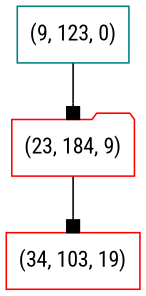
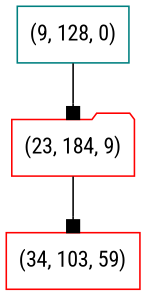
(73, 35) -> (73, 35)
(73, 261) -> (73, 261)
